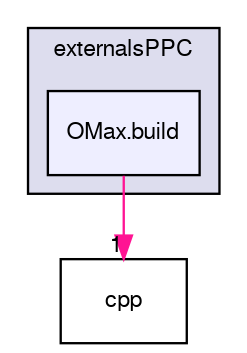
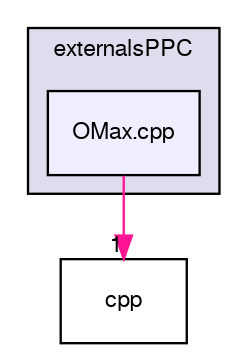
(124, 133) -> (124, 133)
